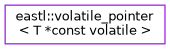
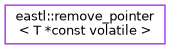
(85, 24) -> (85, 24)
